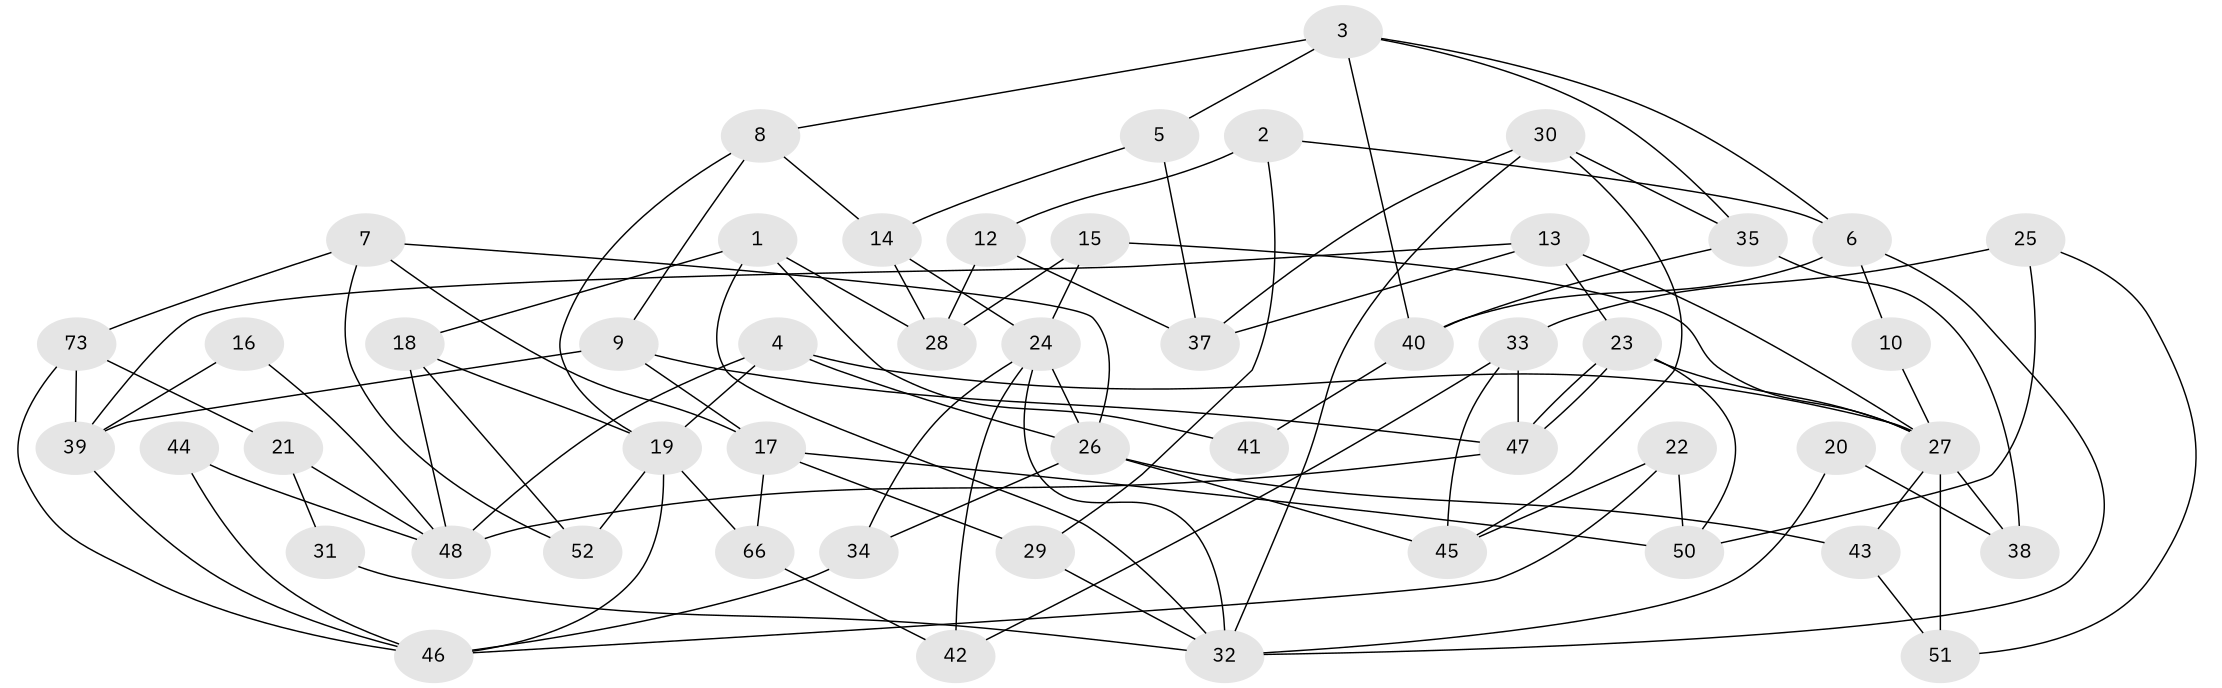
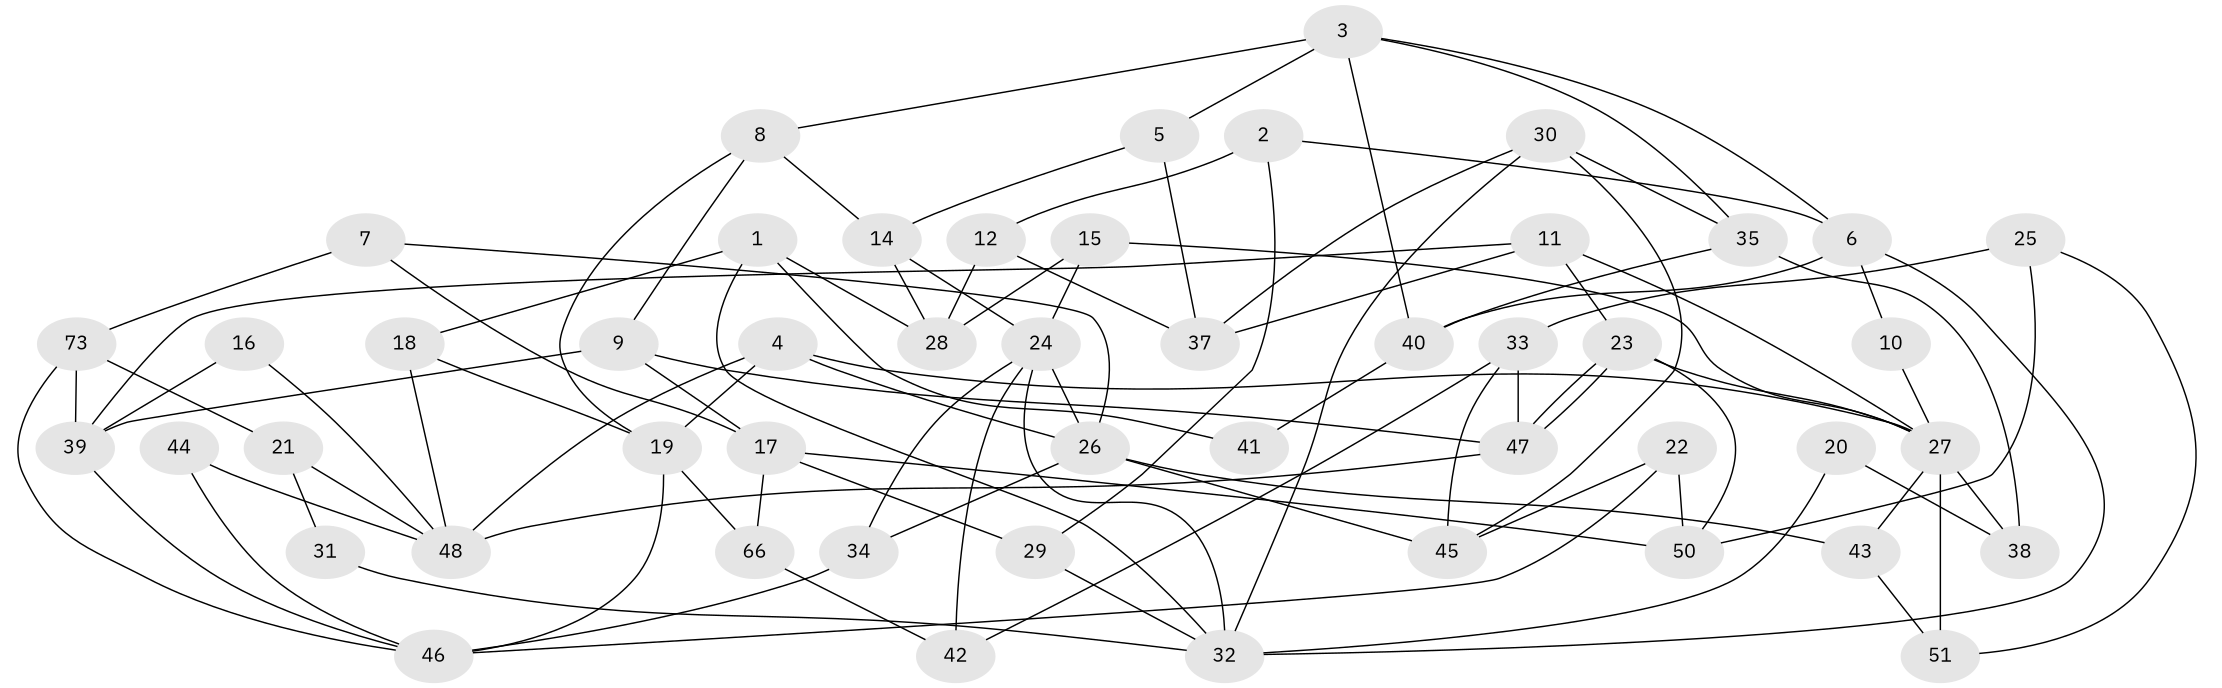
(1550, 240) -> (1550, 240)
(583, 552) -> none
